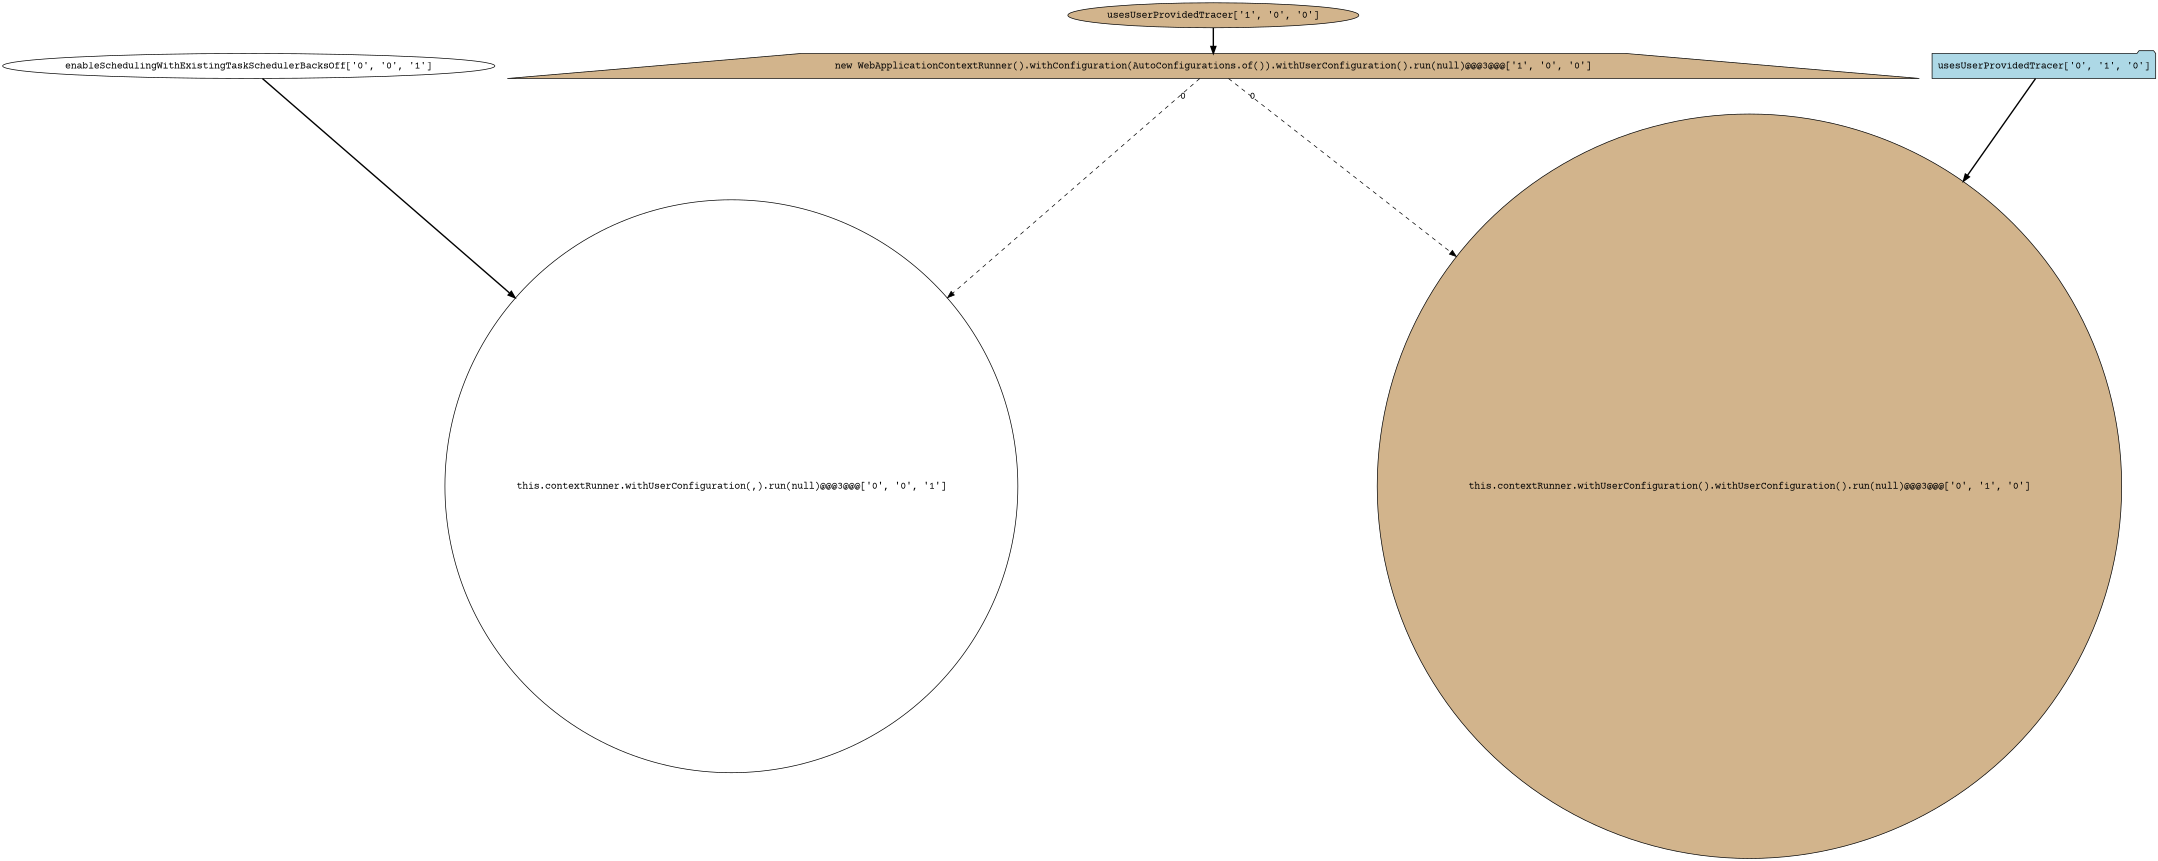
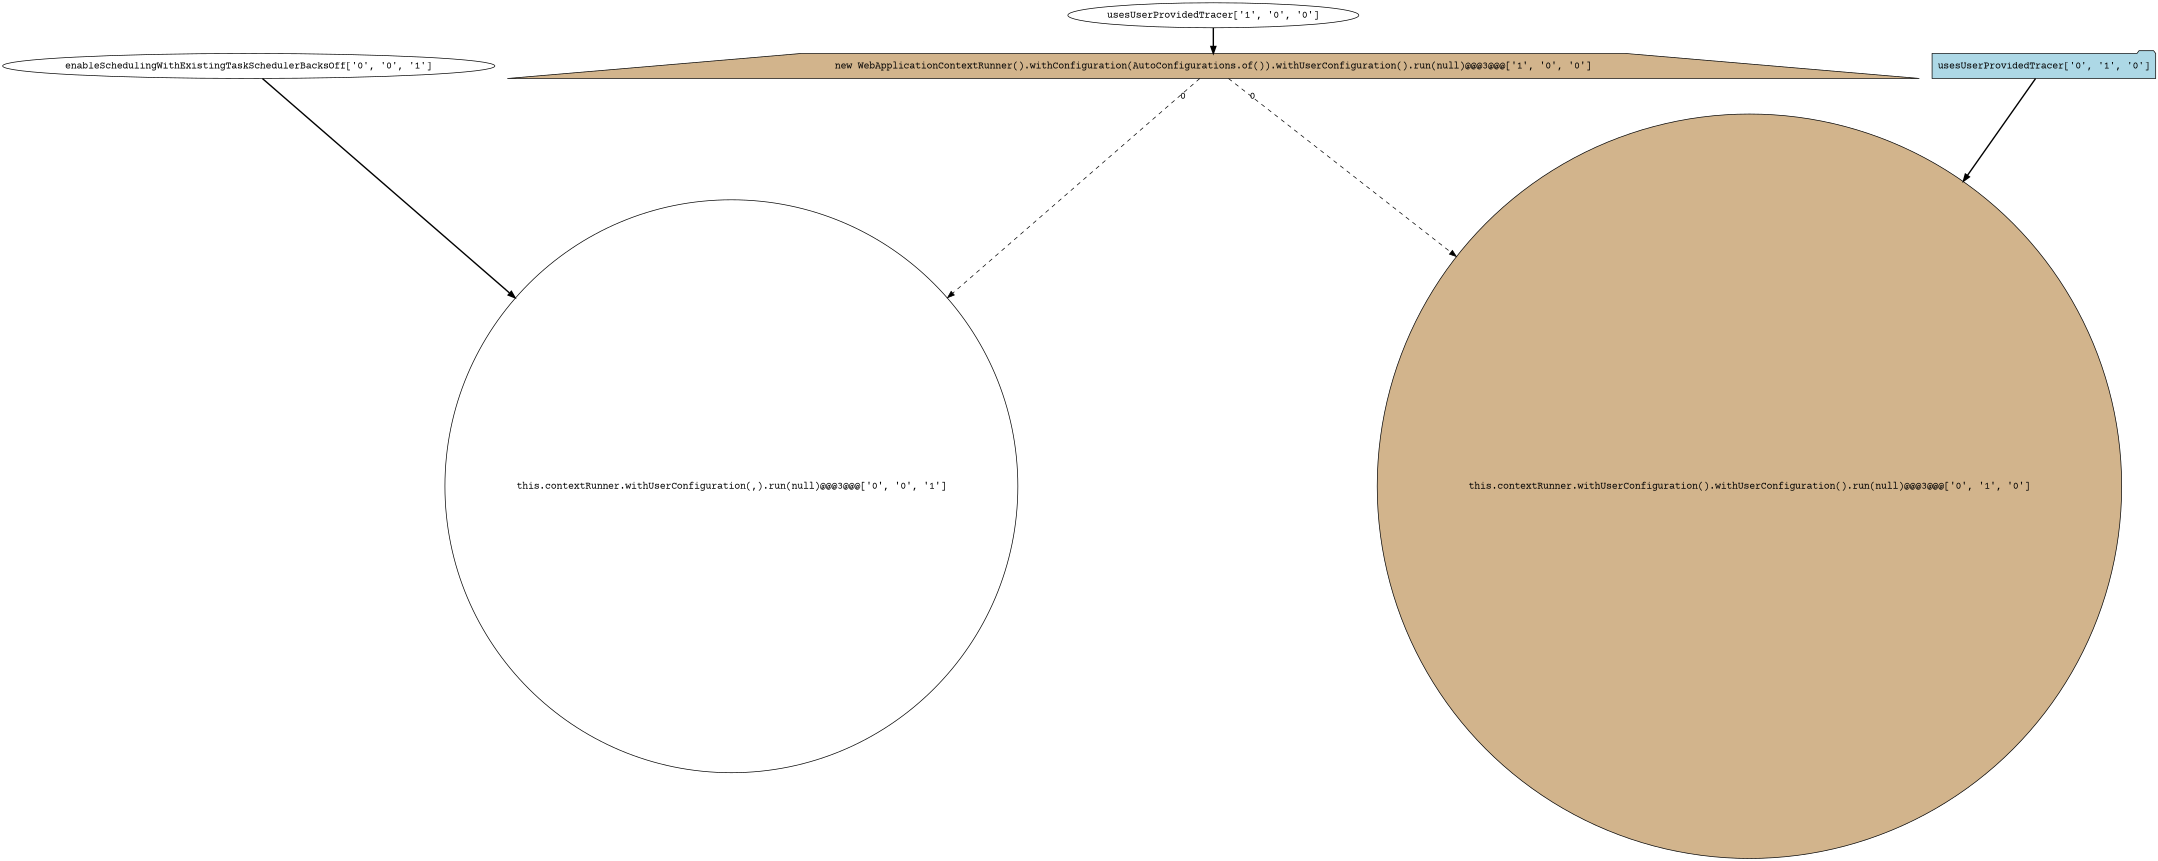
(1213, 15) -> (1213, 15)
